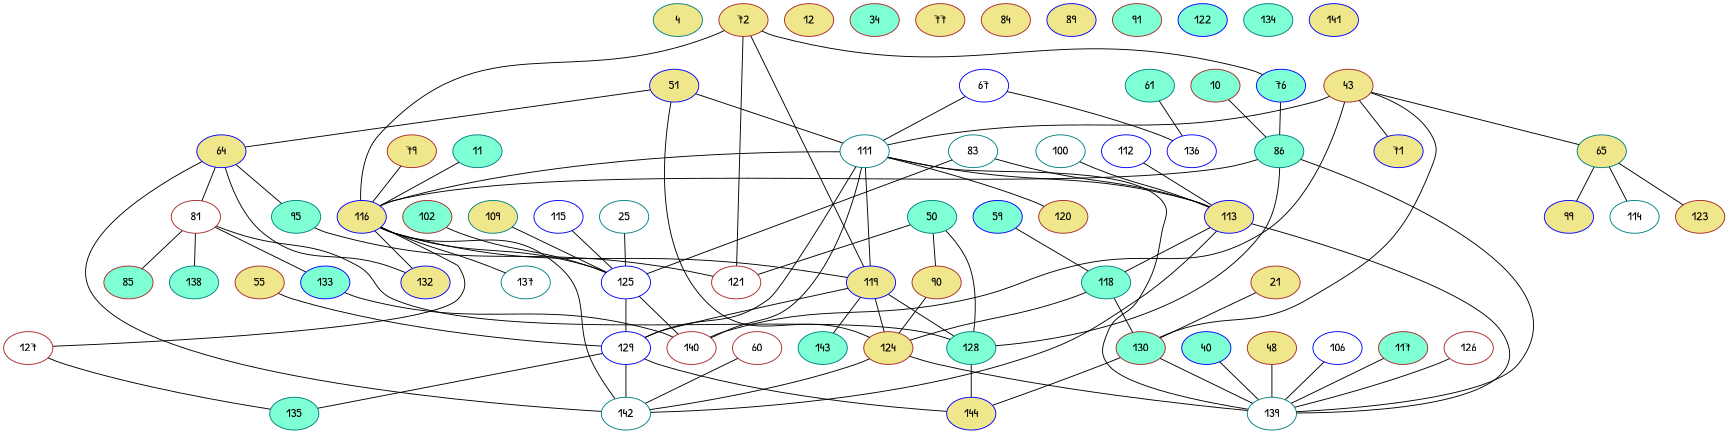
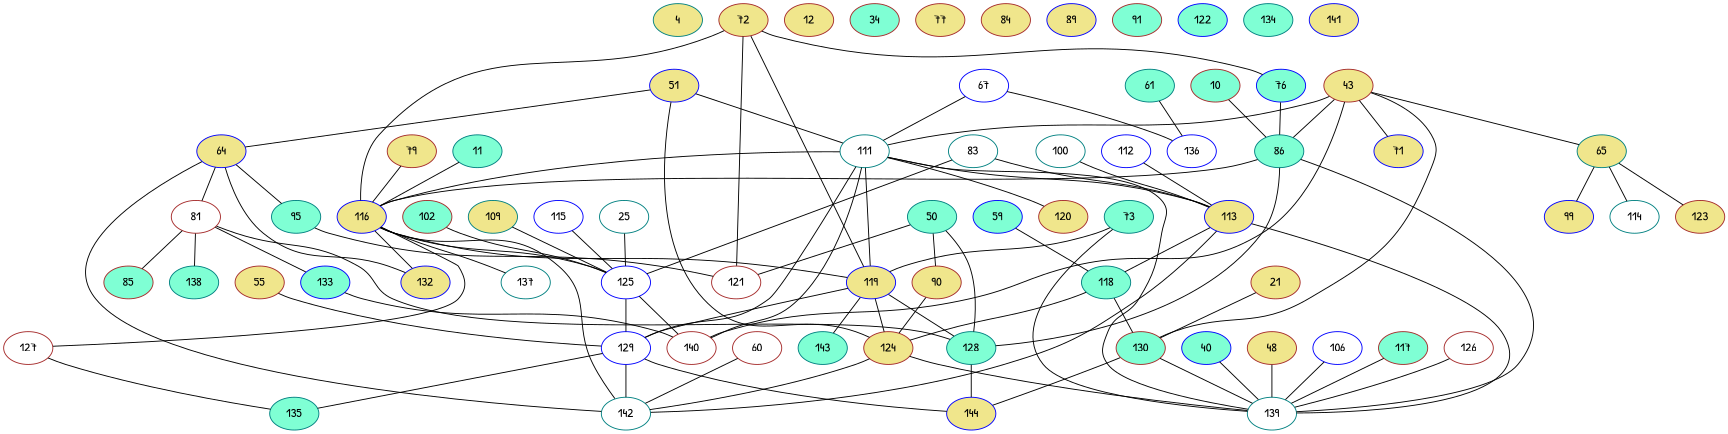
none -> (1314, 118)
none -> (1129, 217)
